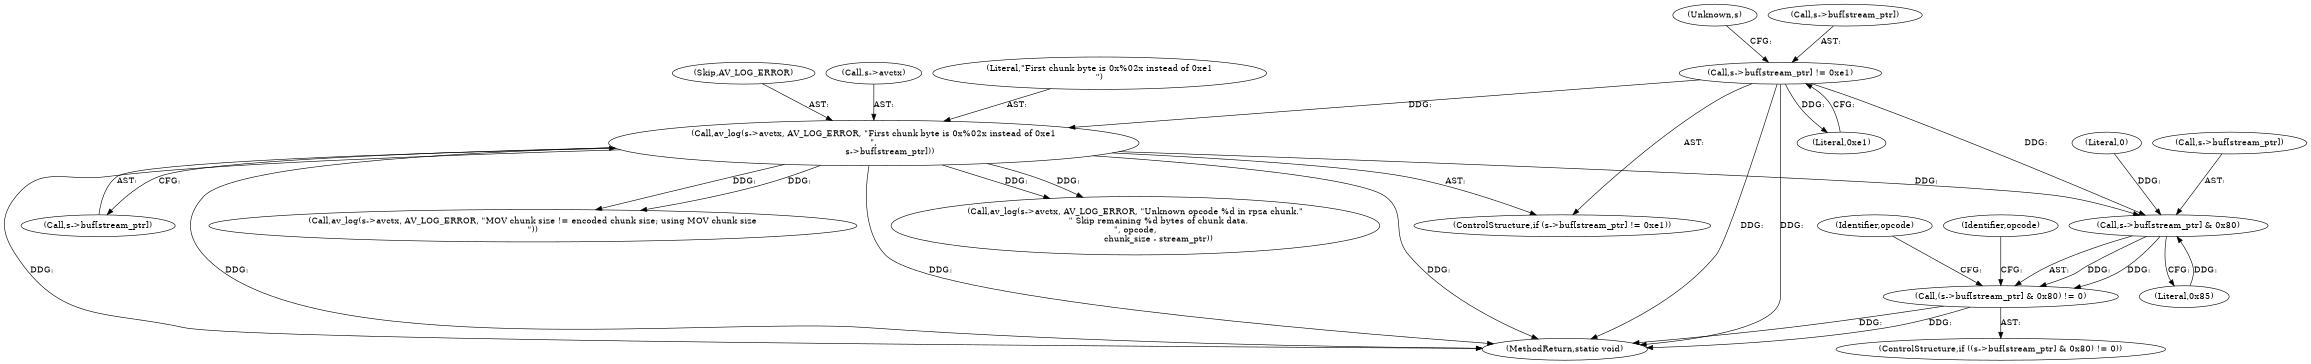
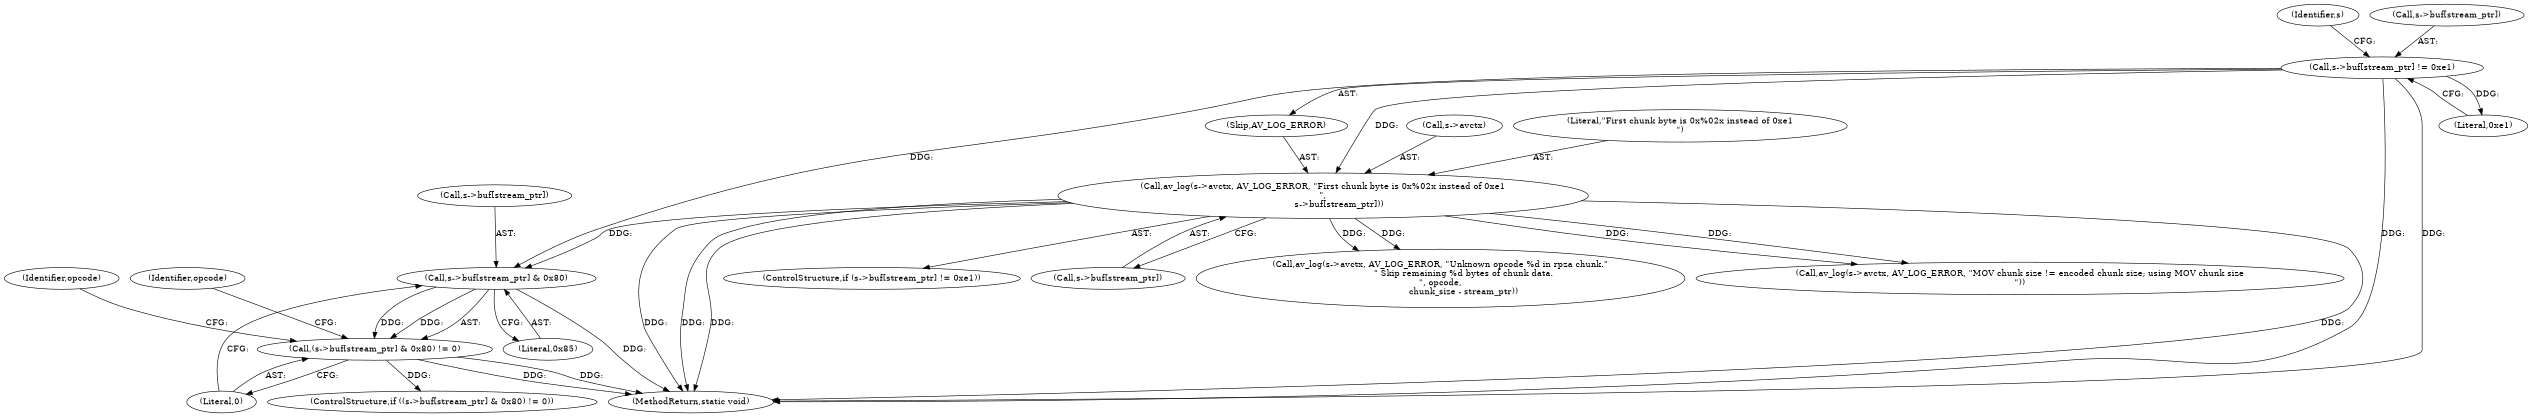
(1715, 15) -> (2318, 15)
(1660, 140) -> (1785, 75)
(2151, 181) -> (239, 349)
(2207, 270) -> (543, 323)
(2012, 323) -> (420, 376)
none -> (593, 335)
none -> (266, 371)
none -> (300, 377)
